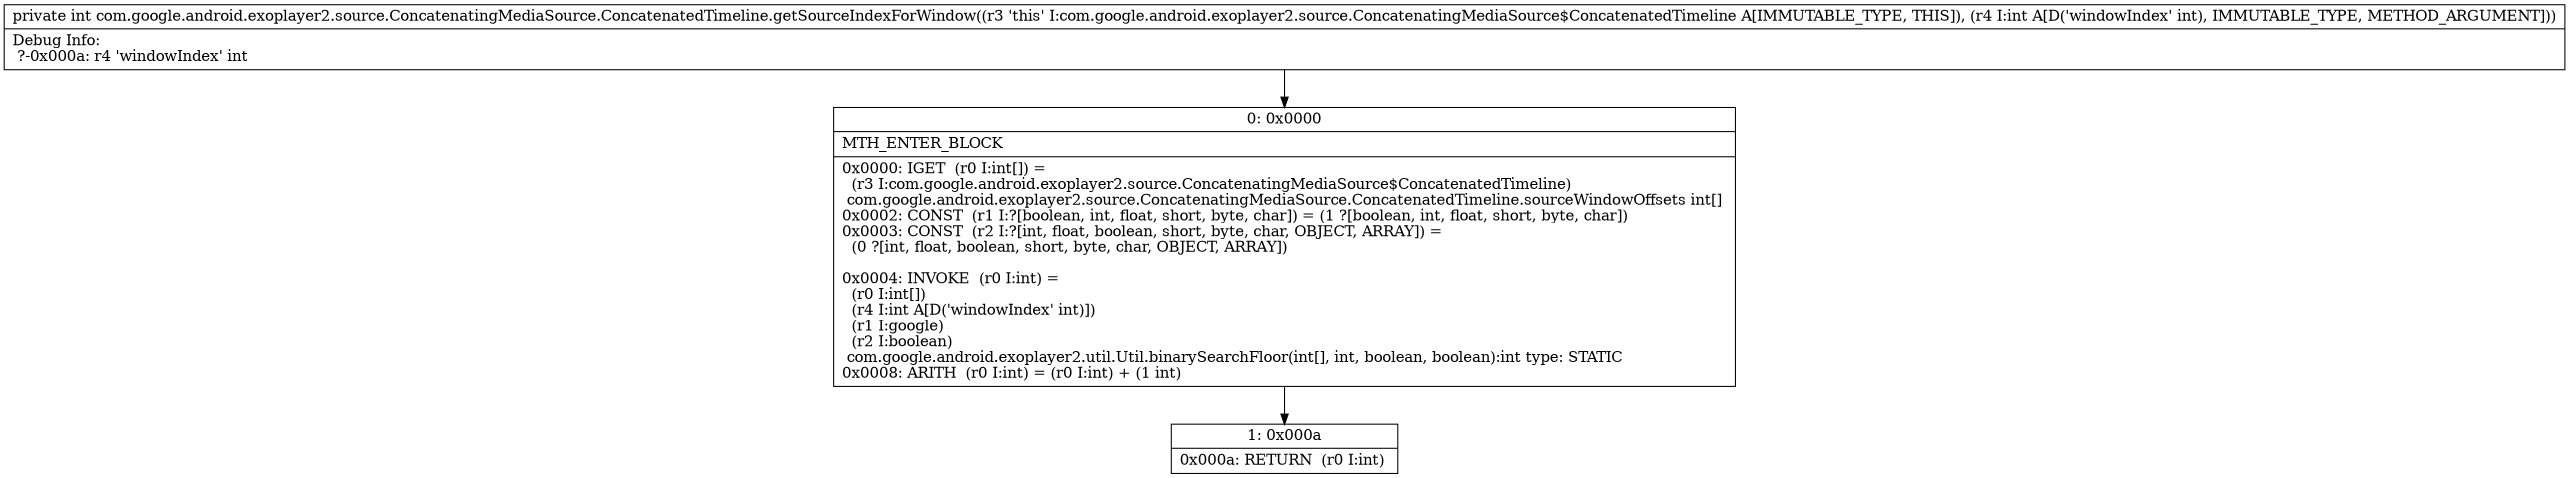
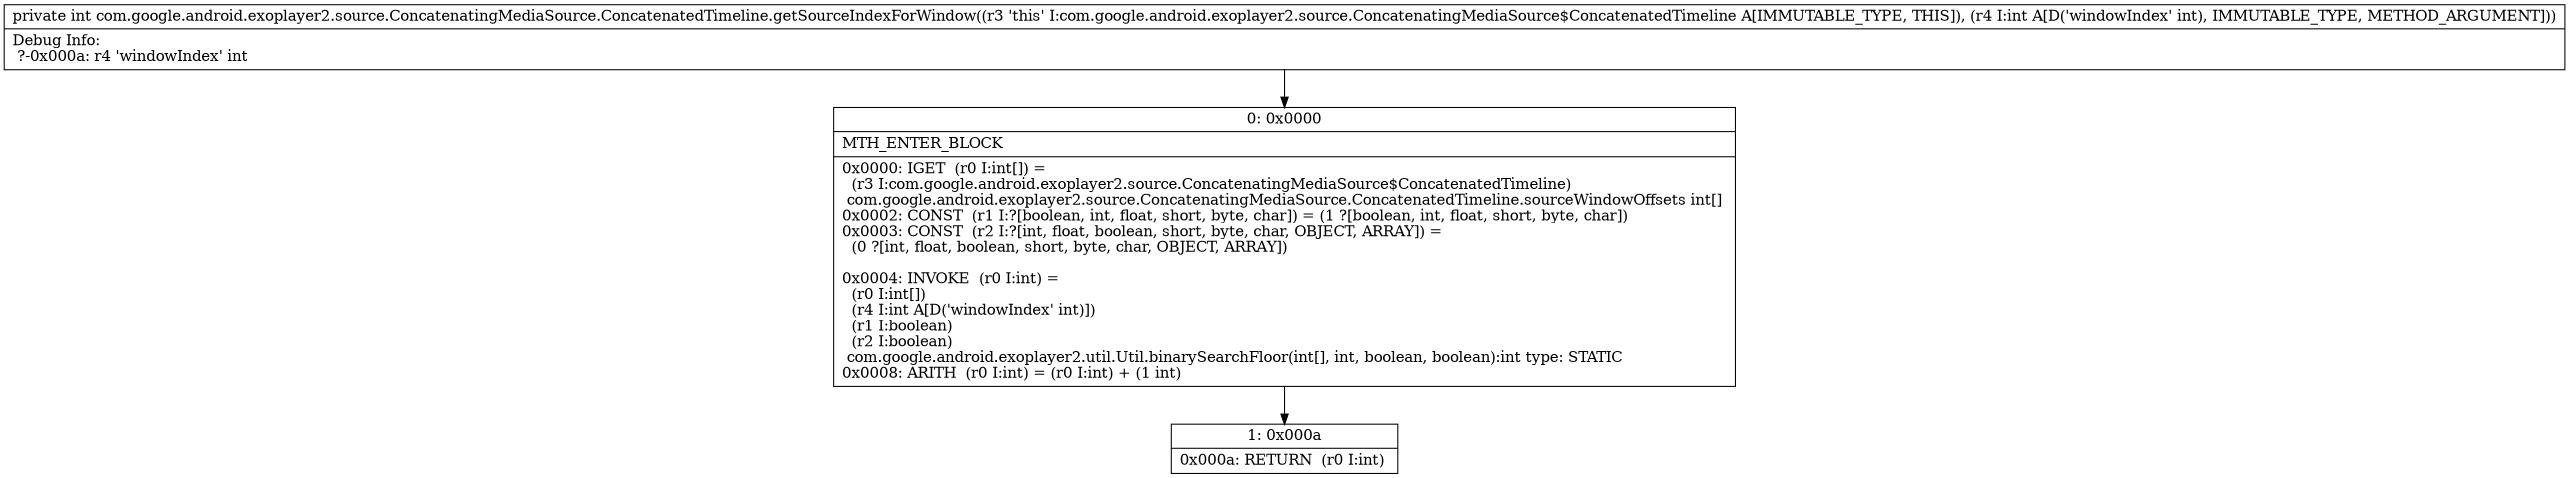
(893, 326) -> (898, 326)
